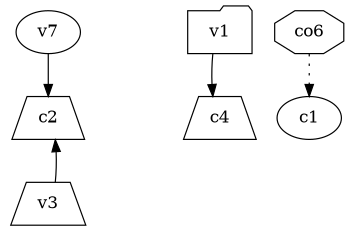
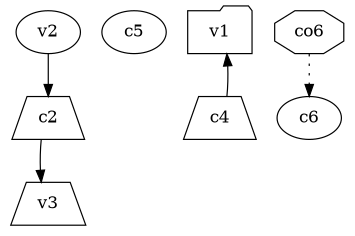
(48, 32) -> (48, 32)
none -> (134, 32)
(212, 69) -> (228, 81)
(309, 118) -> (309, 118)
(56, 167) -> (40, 155)
